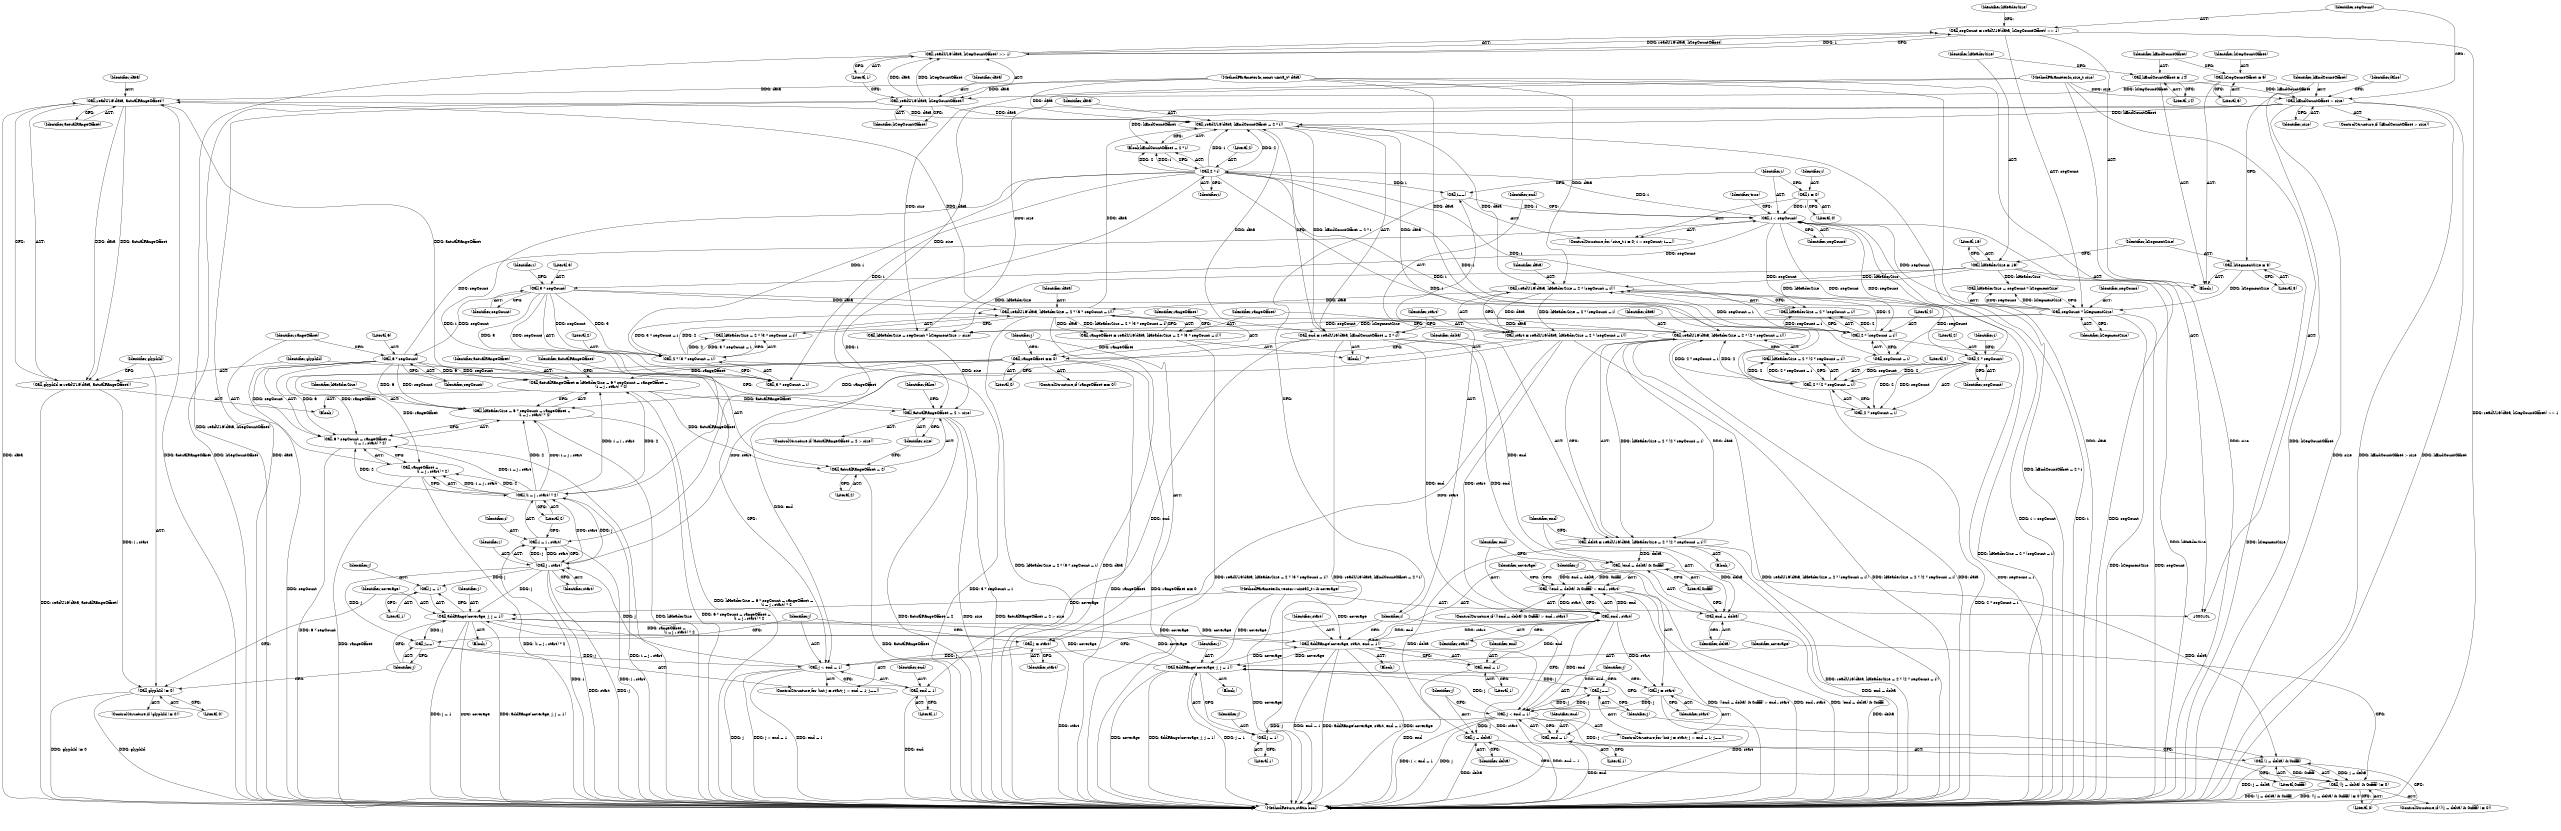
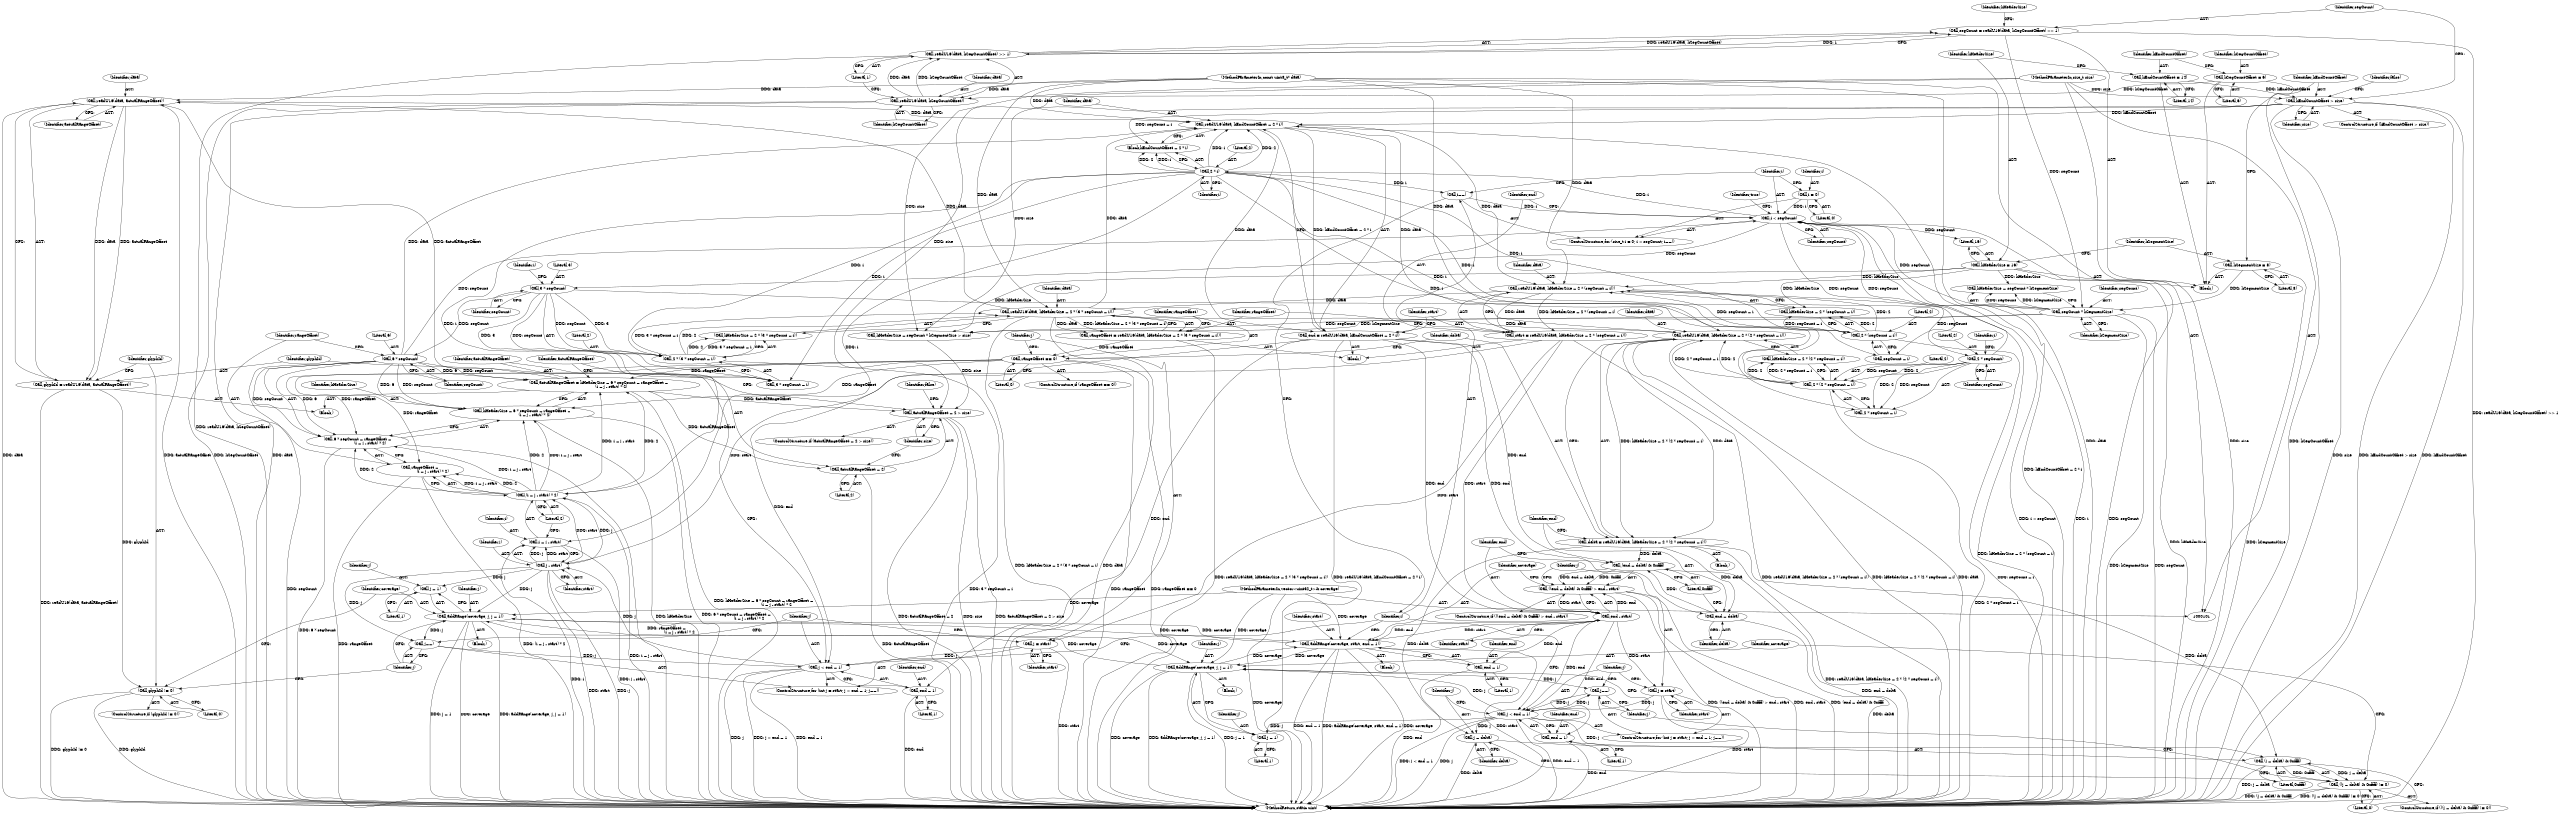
(1010, 117) -> (735, 153)
(1154, 125) -> (1154, 125)
(2064, 172) -> (2064, 172)
(1778, 293) -> (1892, 227)
(784, 300) -> (1009, 109)
(135, 542) -> (135, 542)
(1672, 589) -> (1672, 589)
(1291, 808) -> (1291, 808)
